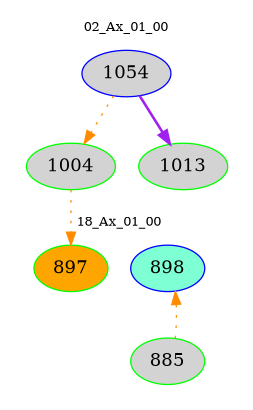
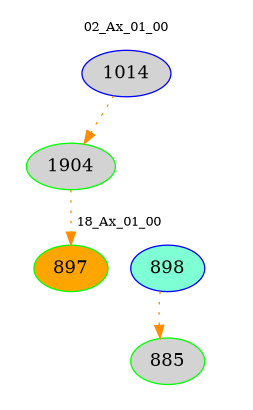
(126, 74) -> (126, 74)
(71, 166) -> (71, 166)
(183, 166) -> none
(176, 322) -> (159, 308)
